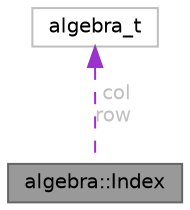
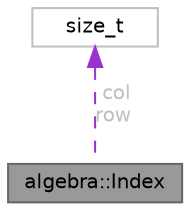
(95, 27) -> (95, 27)
